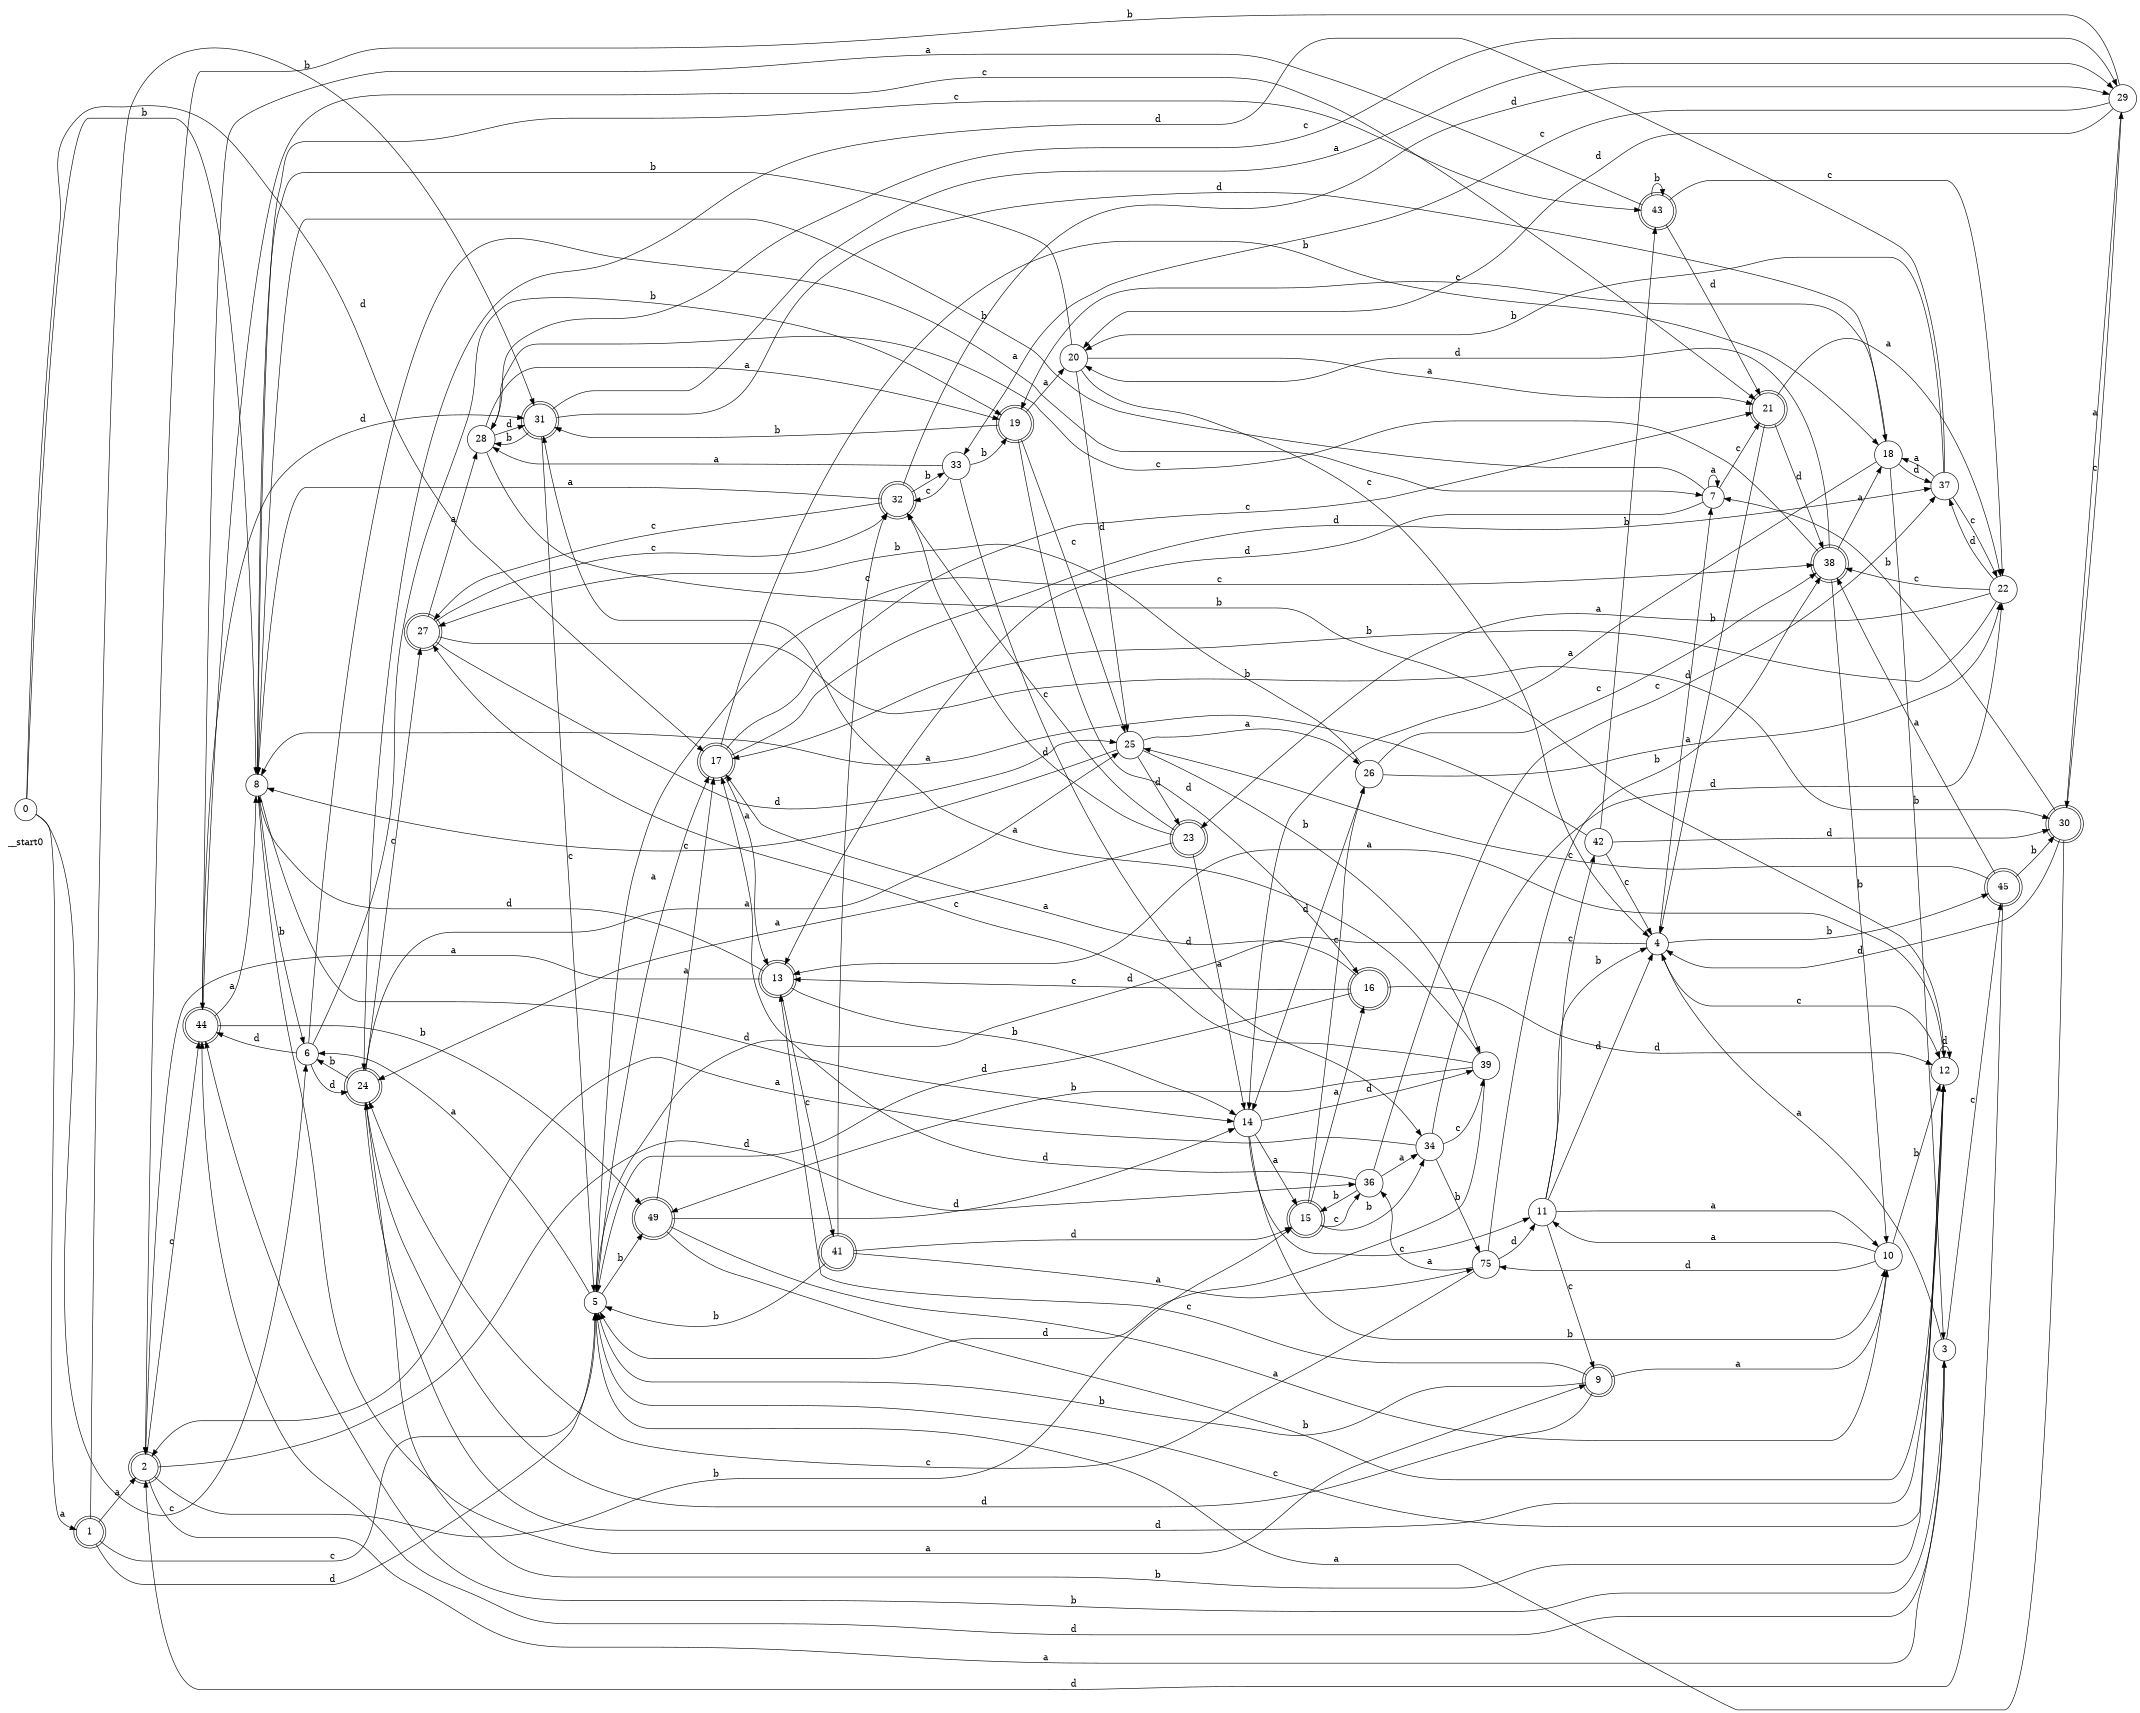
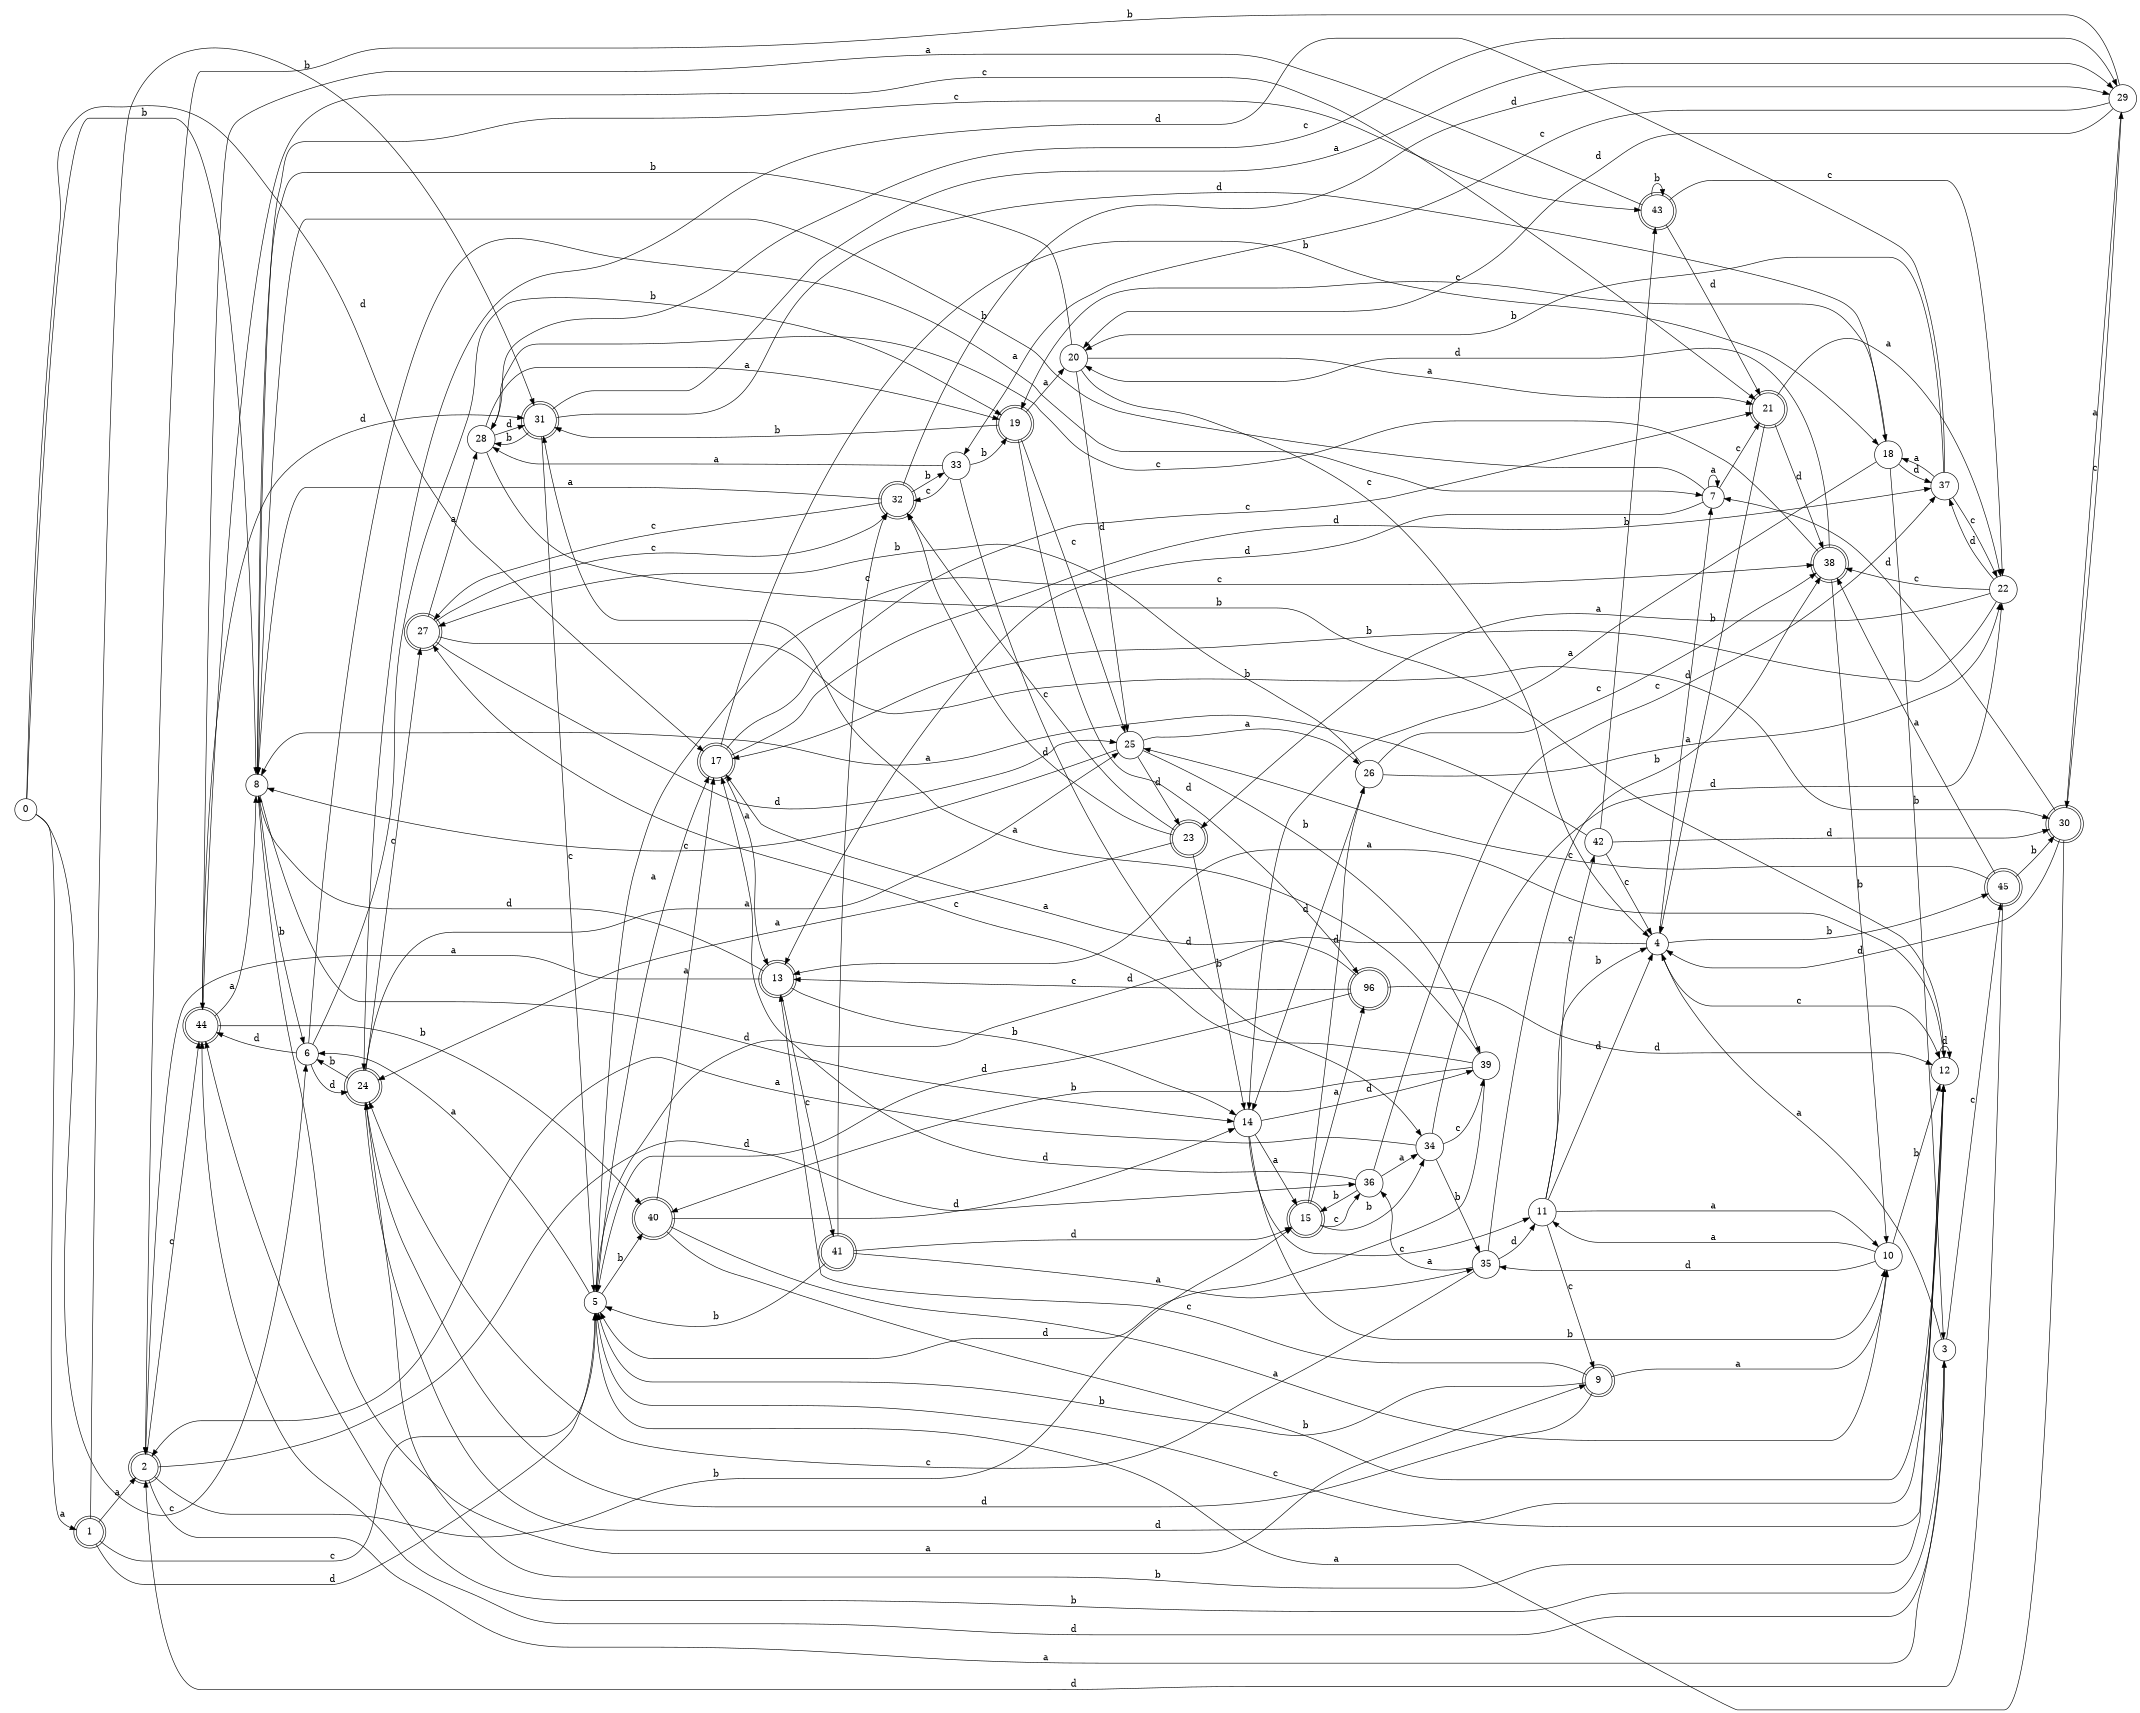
(1858, 511) -> none
(1888, 563) -> (1888, 563)
(26, 843) -> none
(1336, 941) -> (1336, 941)
(1219, 965) -> (1219, 965)
(1369, 989) -> (1369, 989)
(653, 1218) -> (653, 1218)
(1486, 1264) -> (1486, 1264)
